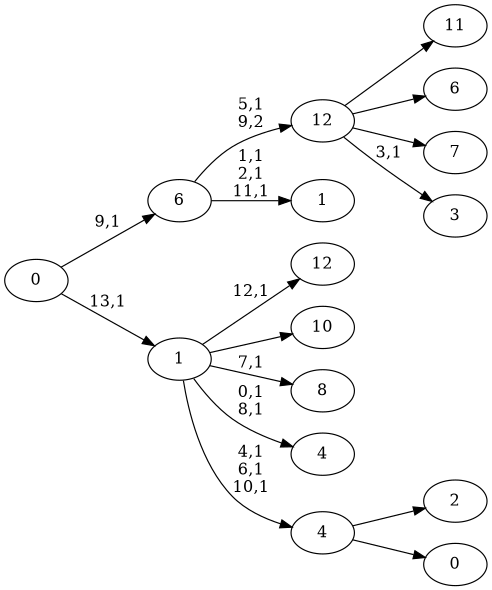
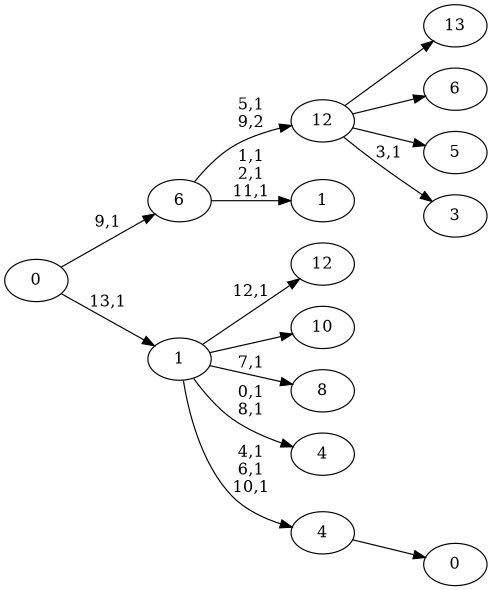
(455, 26) -> (455, 26)
(455, 153) -> (455, 153)
(455, 501) -> none
